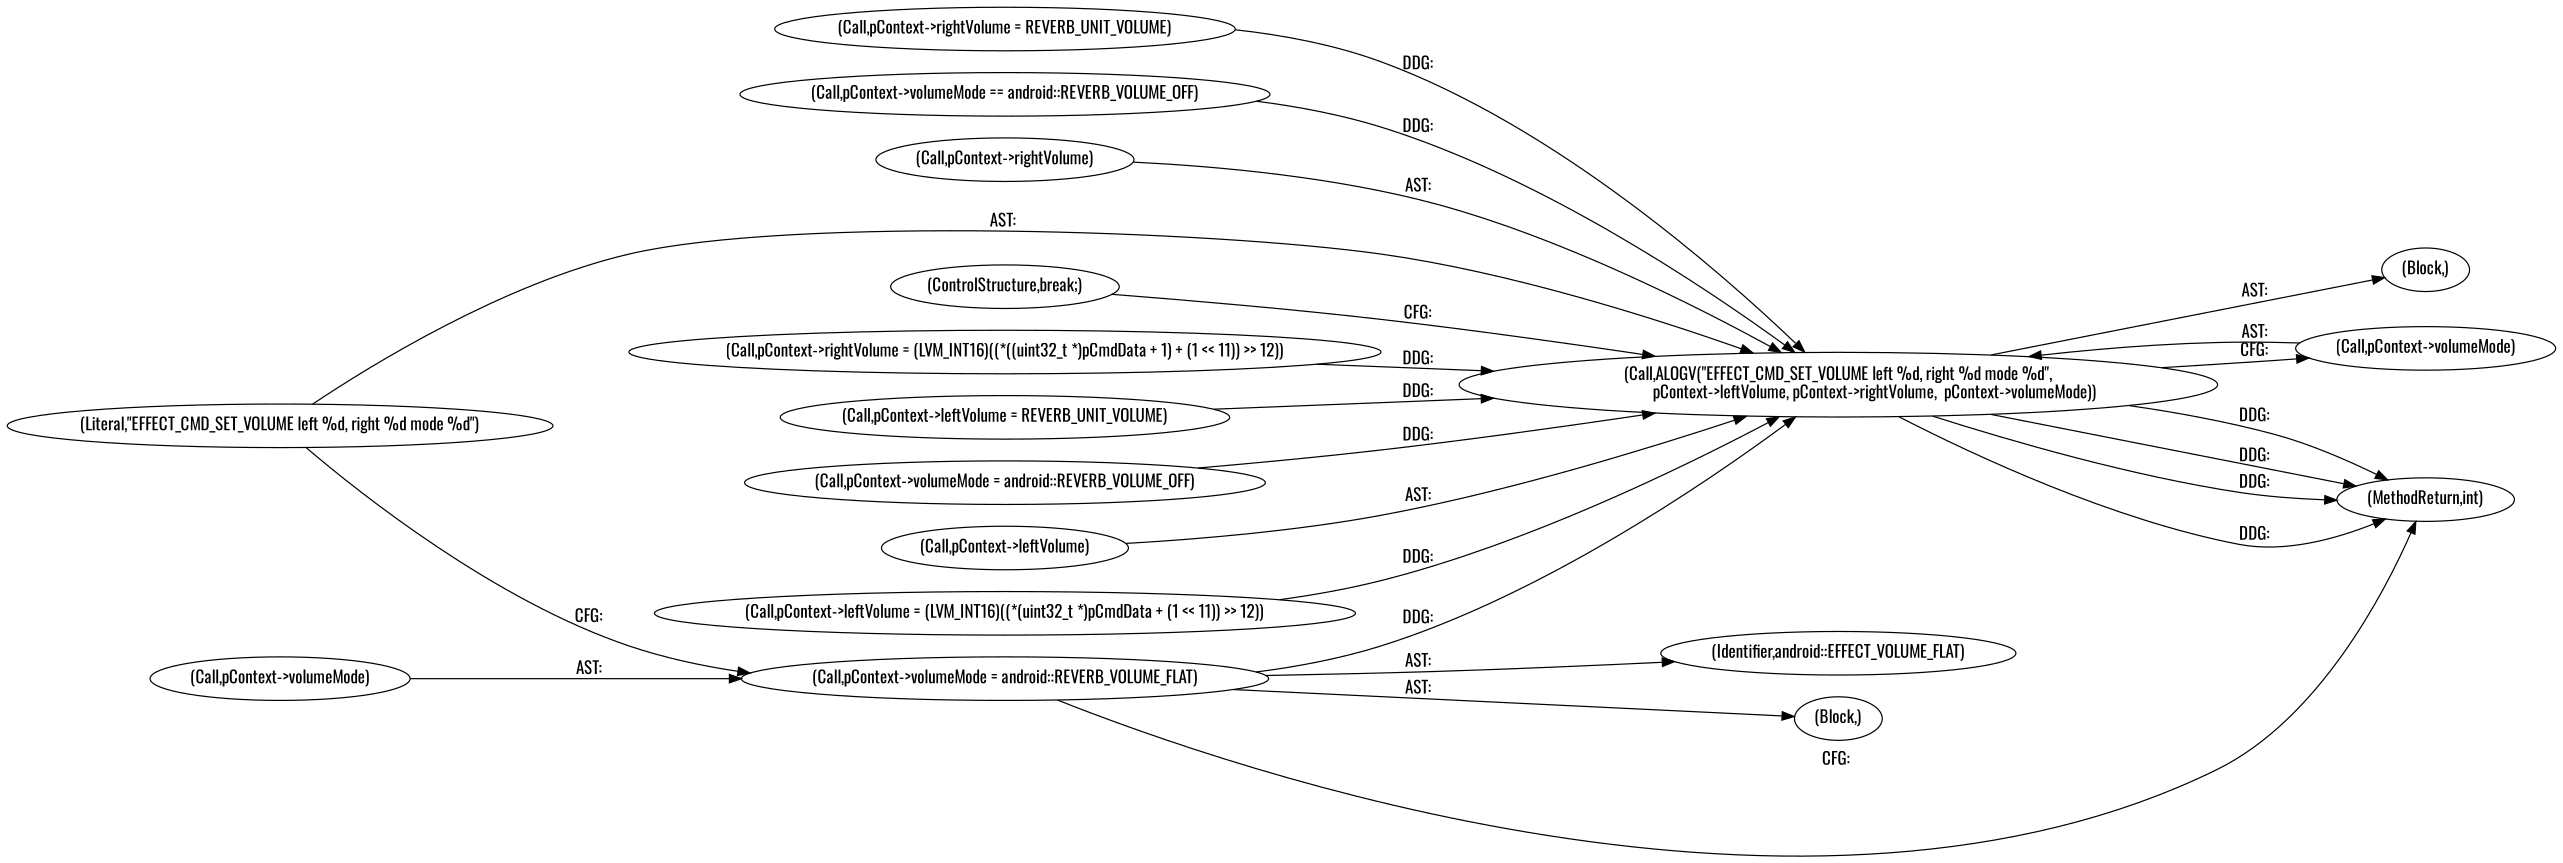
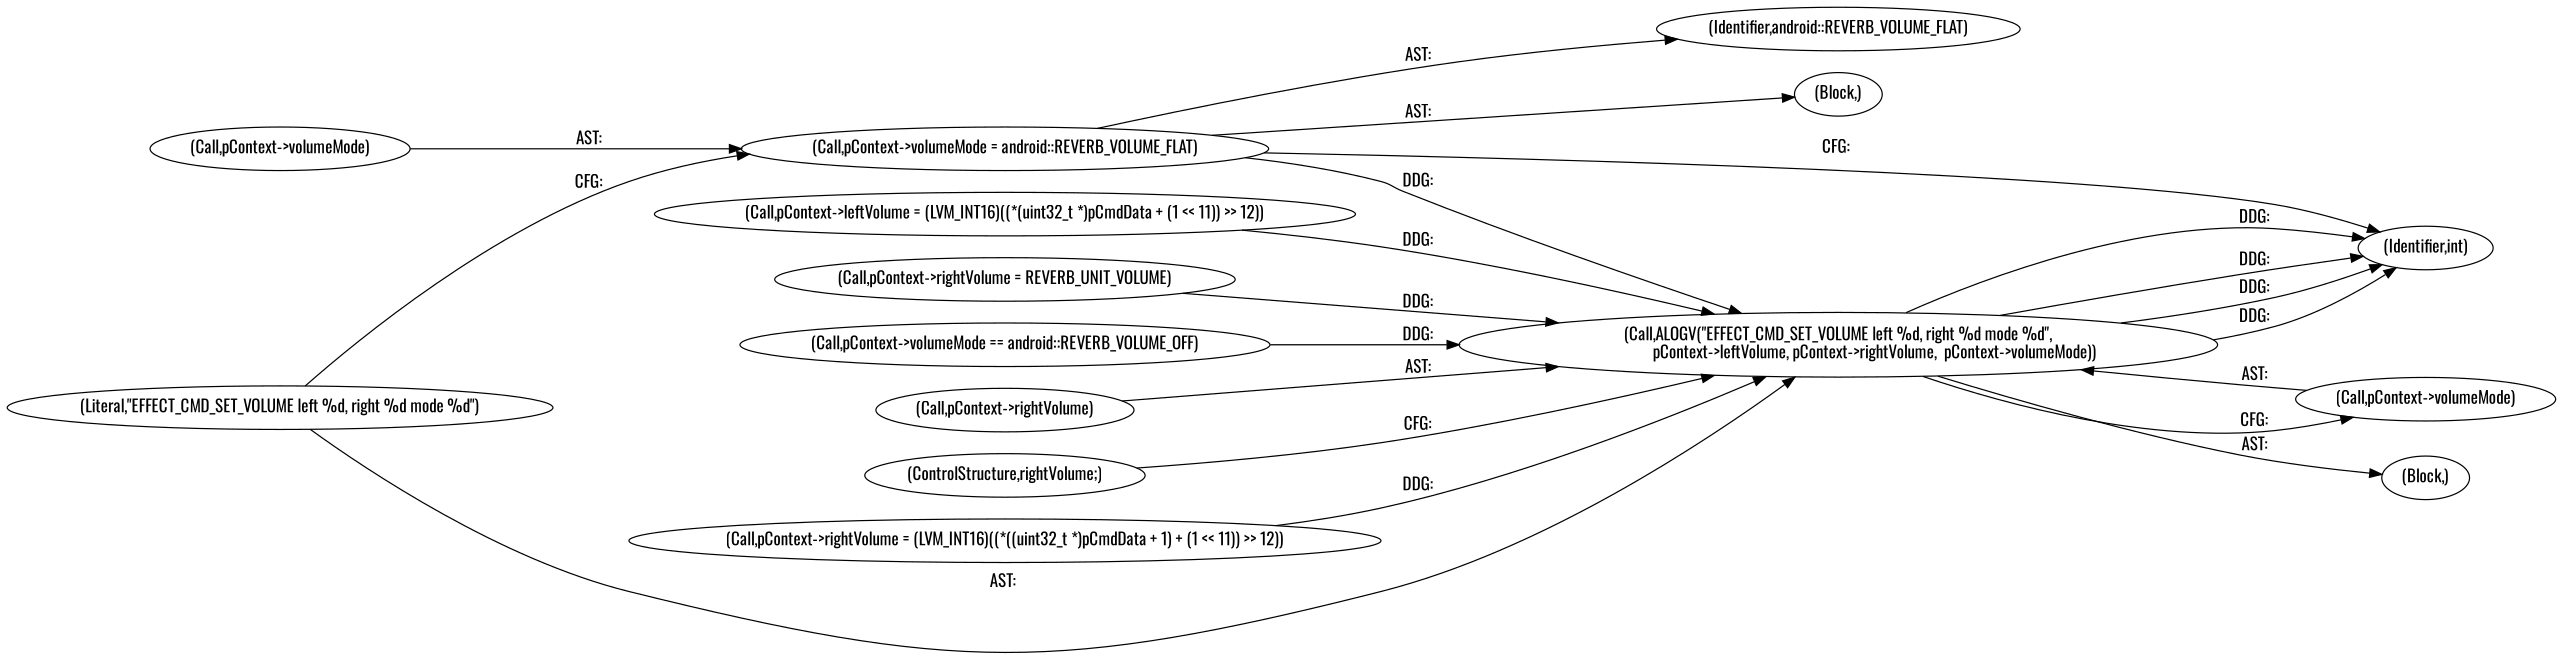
(1005, 287) -> (1005, 475)
(1005, 417) -> none
(1005, 483) -> none
(2426, 500) -> (2426, 248)
(1005, 548) -> none
(1838, 653) -> (1838, 29)
